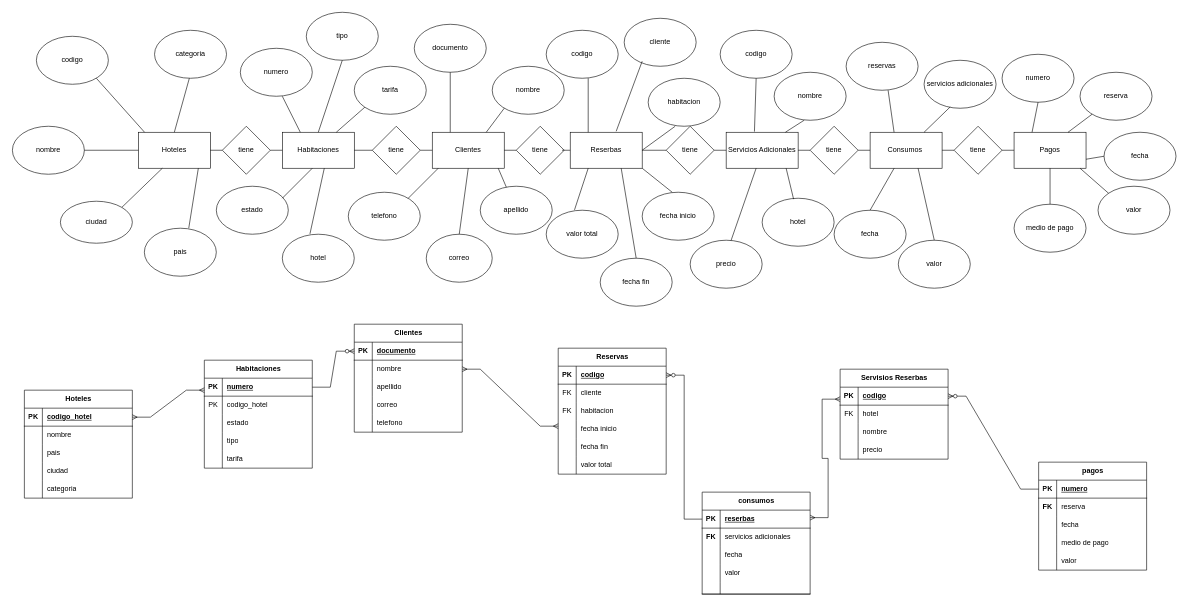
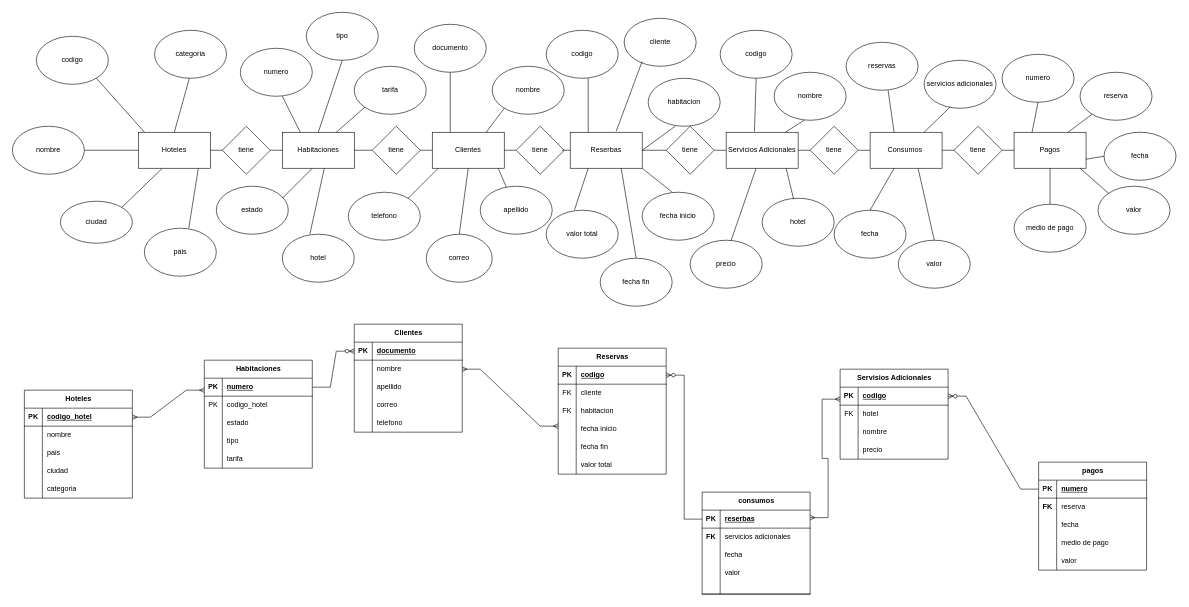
(895, 378) -> (895, 378)
